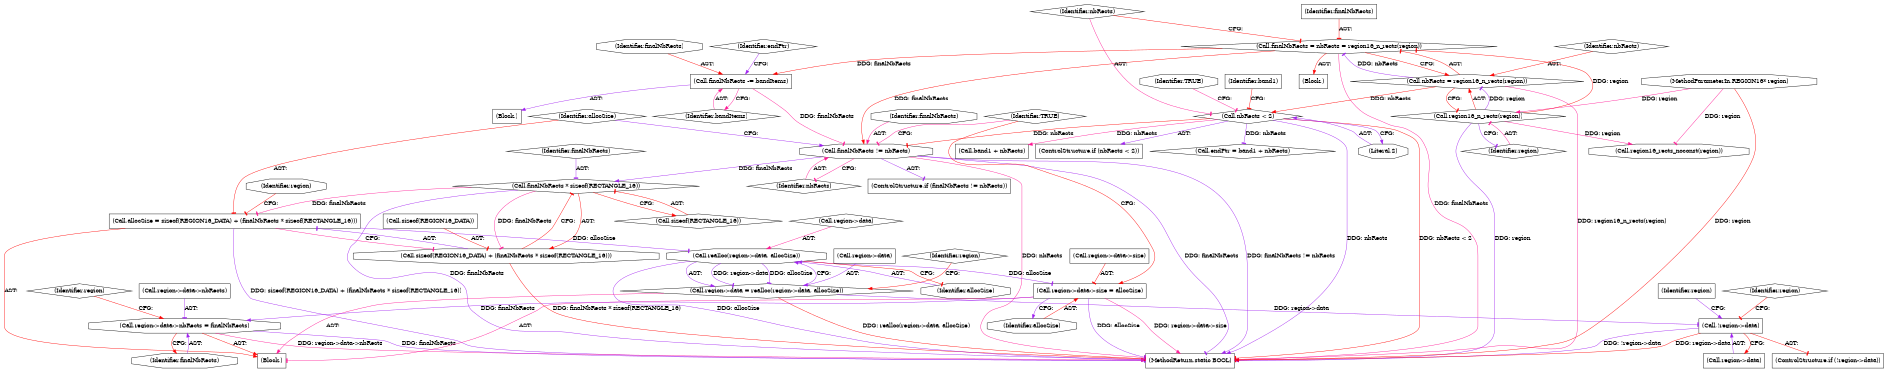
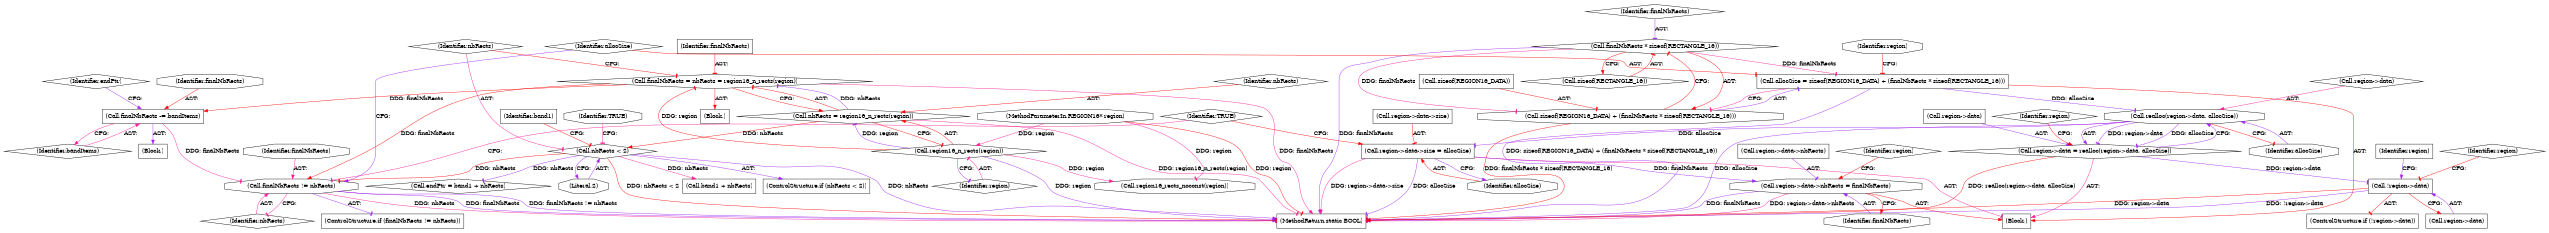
(721, 169) -> none
